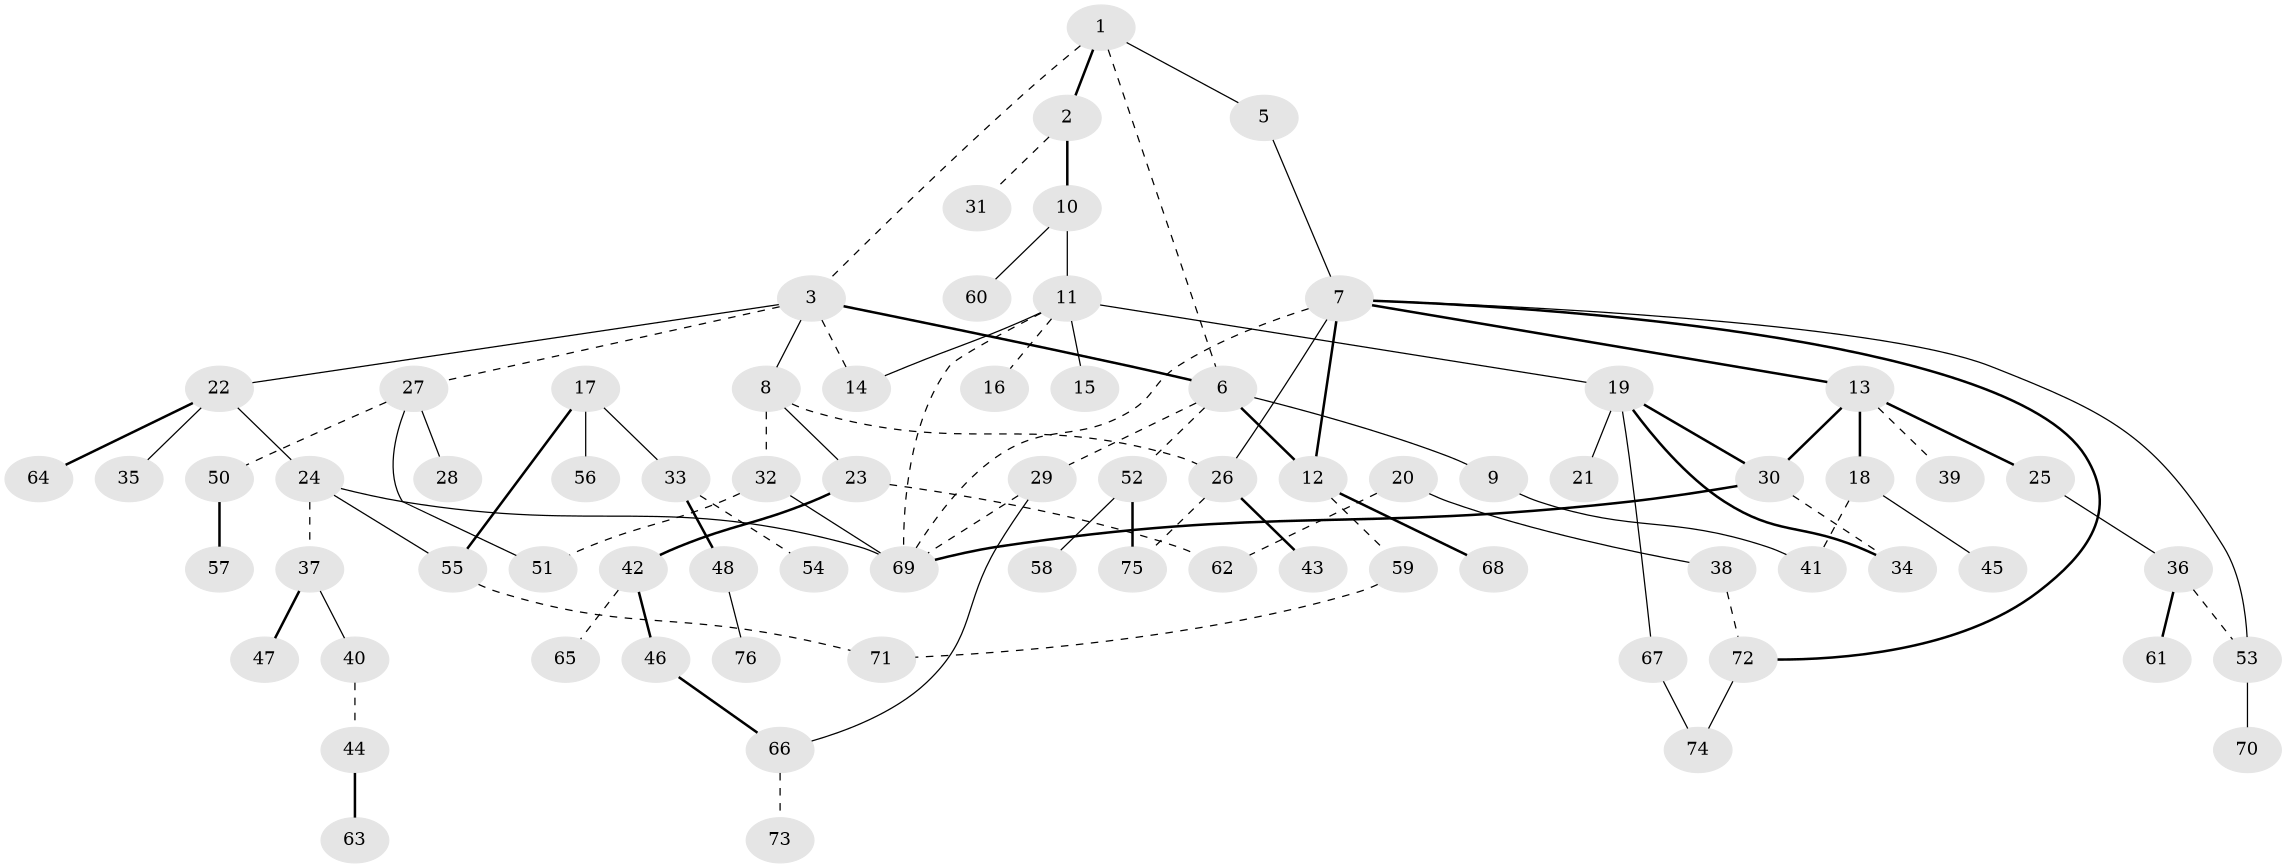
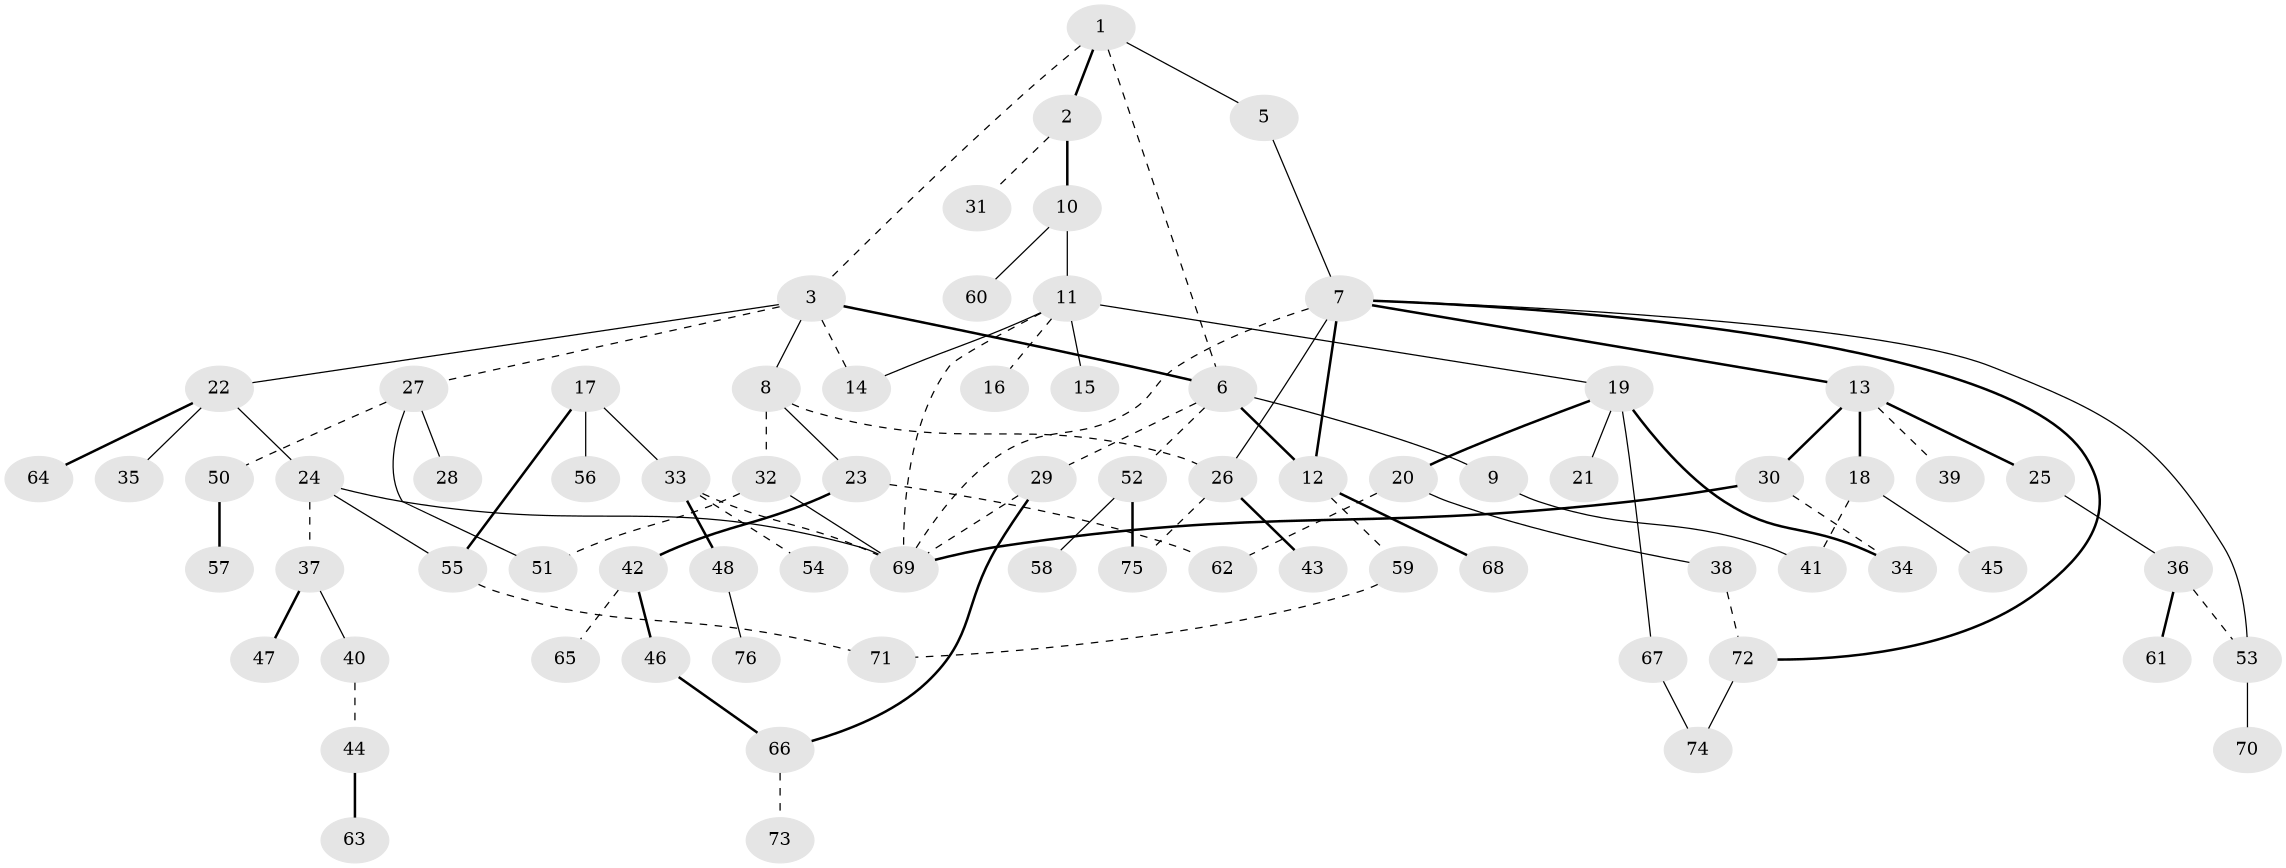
(1694, 434) -> (1509, 432)
none -> (750, 512)
(957, 644) -> (957, 644)
